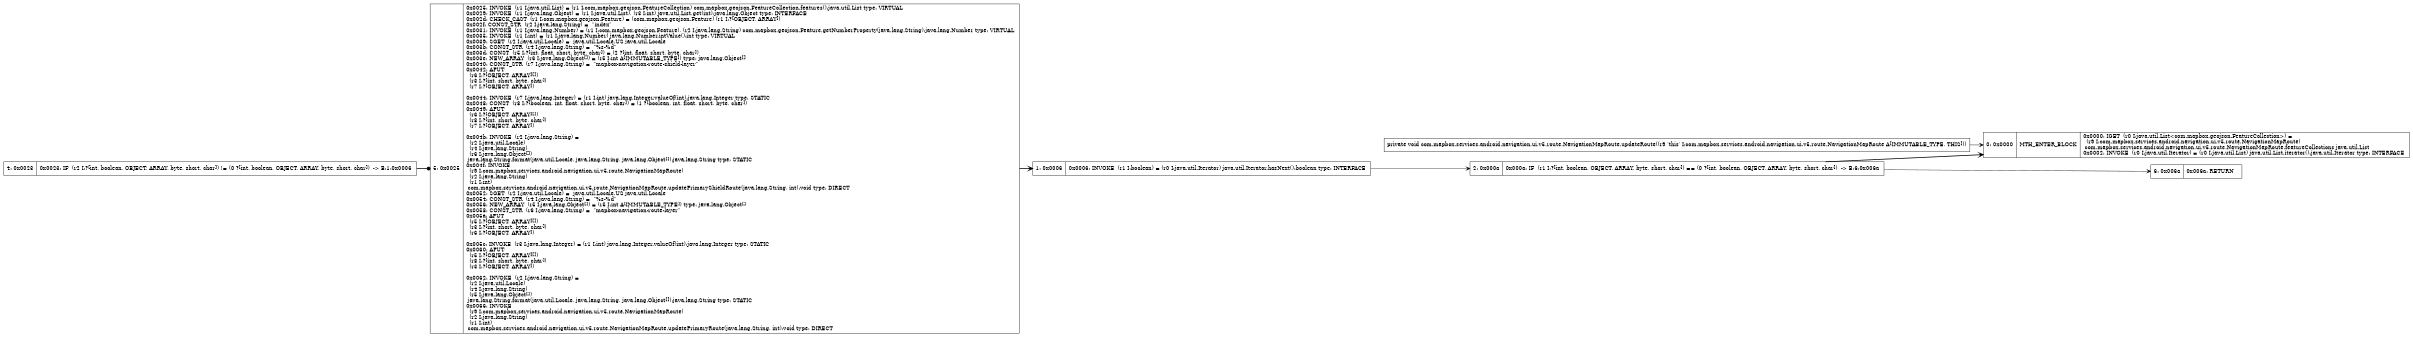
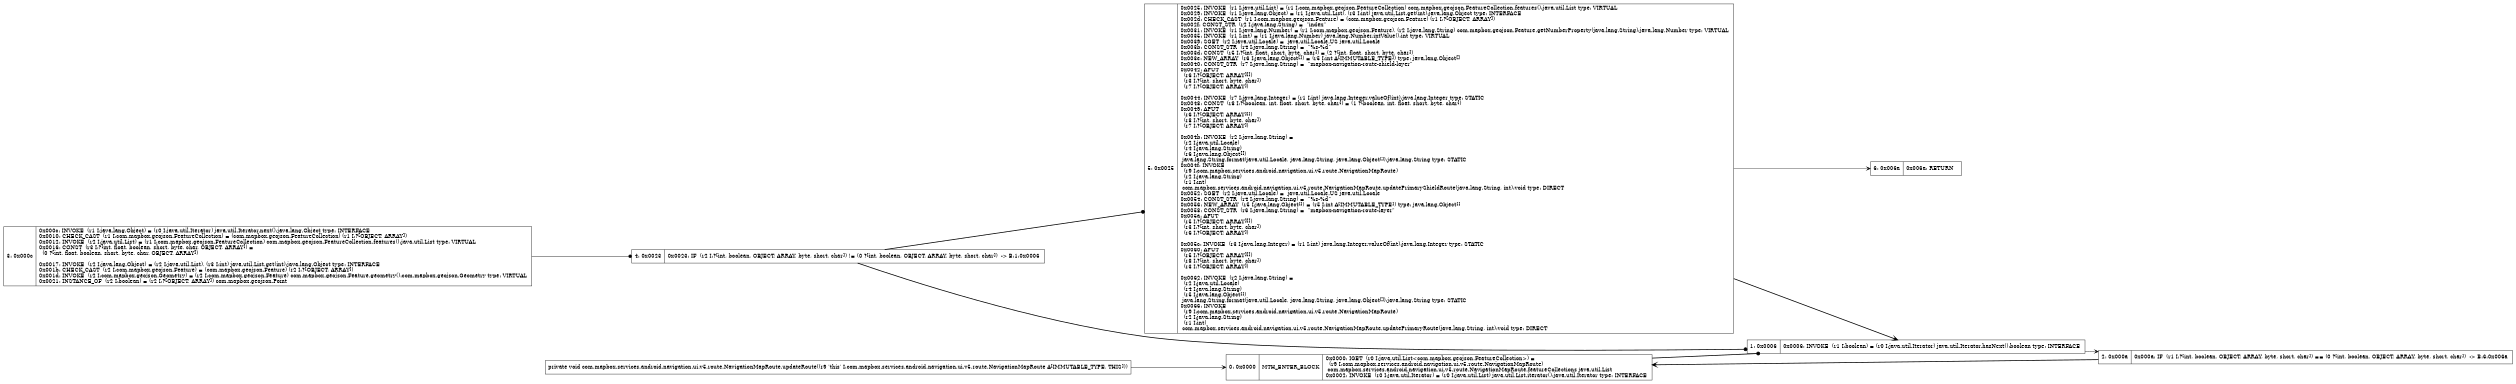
(2015, 171) -> (1800, 169)
none -> (268, 256)
none -> (1296, 346)
none -> (1704, 356)
